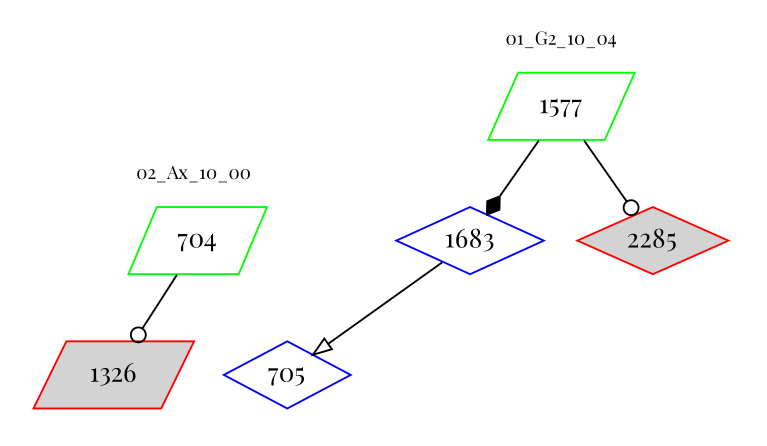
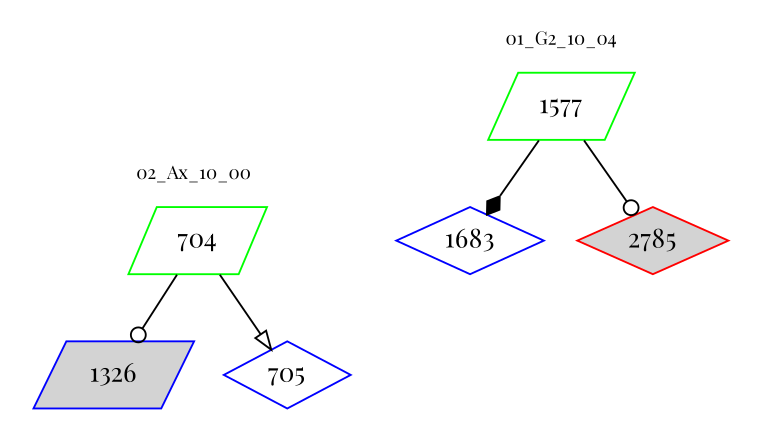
(653, 241) -> (653, 241)
(385, 303) -> (240, 304)
(114, 375) -> (114, 375)
